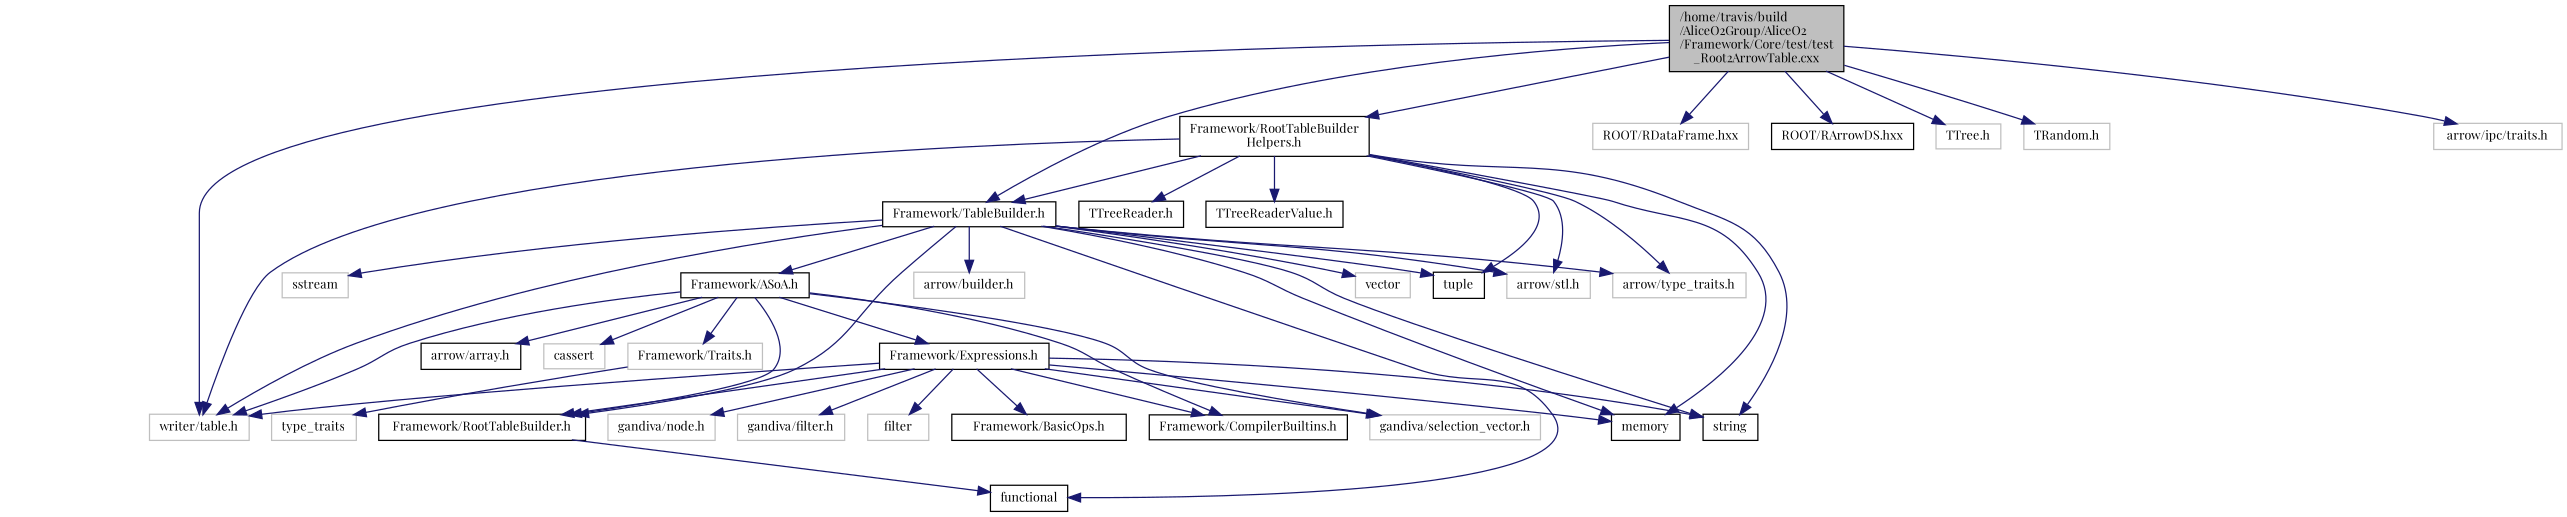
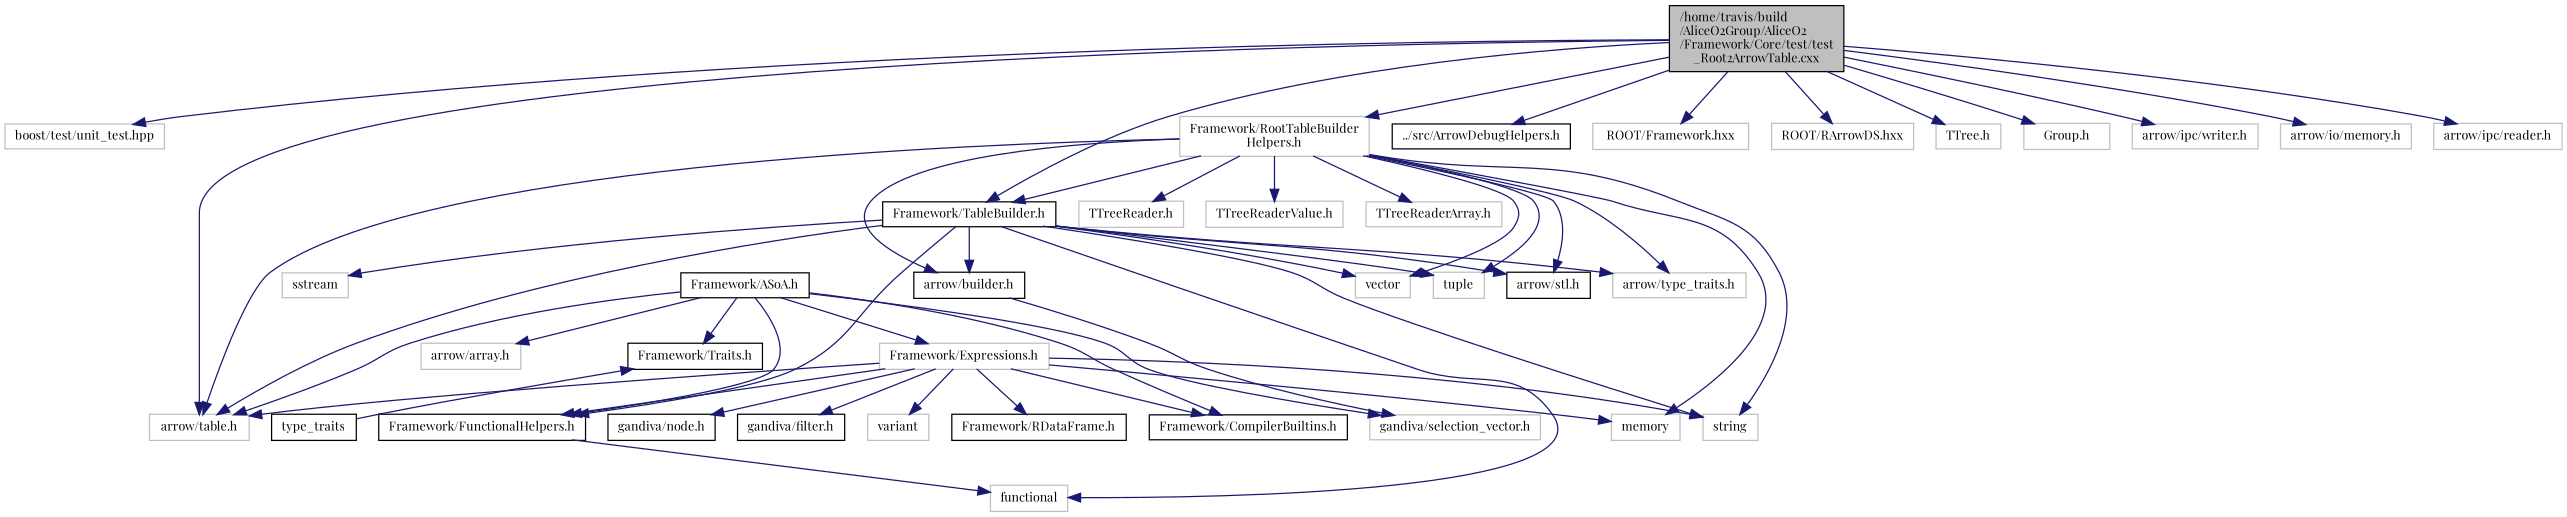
none -> (85, 136)
(1274, 136) -> (1274, 136)
none -> (1481, 136)
(1671, 136) -> (1671, 136)
(1843, 136) -> (1843, 136)
(2067, 136) -> (2067, 136)
none -> (2195, 136)
none -> (2346, 136)
(2498, 136) -> (2498, 136)
none -> (971, 160)
none -> (1509, 197)
(1131, 214) -> (1131, 214)
(1274, 214) -> (1274, 214)
none -> (1434, 214)
(863, 248) -> none
(969, 285) -> (969, 285)
(1459, 285) -> (1459, 285)
(1549, 285) -> (1549, 285)
(1325, 307) -> none
(471, 356) -> (471, 356)
(574, 356) -> none
(695, 356) -> (695, 356)
(964, 356) -> (964, 356)
(549, 380) -> (422, 406)
(1190, 389) -> (1167, 351)
(199, 427) -> (199, 427)
(314, 427) -> (314, 427)
(482, 427) -> (482, 427)
(662, 427) -> (662, 427)
(791, 427) -> (791, 427)
(898, 427) -> (898, 427)
(1039, 427) -> (1039, 427)
(1646, 427) -> (1646, 427)
(1730, 427) -> (1730, 427)
(1029, 498) -> (1029, 498)
